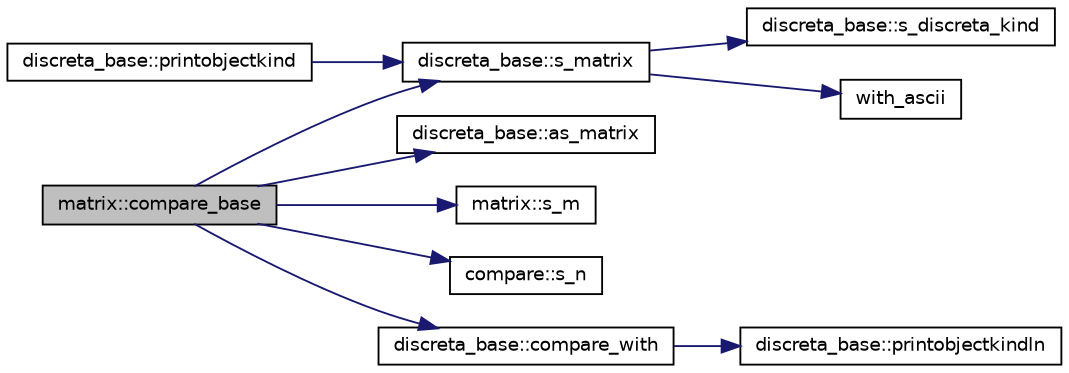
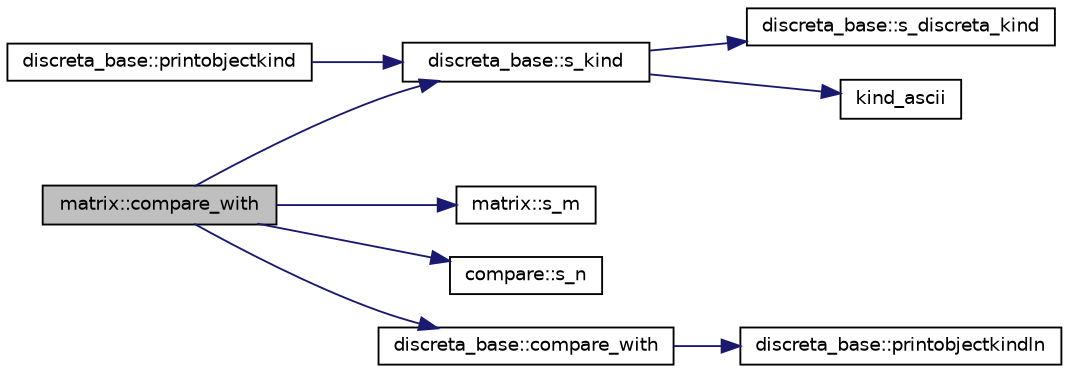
(526, 62) -> (526, 62)
(901, 99) -> (901, 99)
(526, 135) -> none
(160, 205) -> (160, 205)
